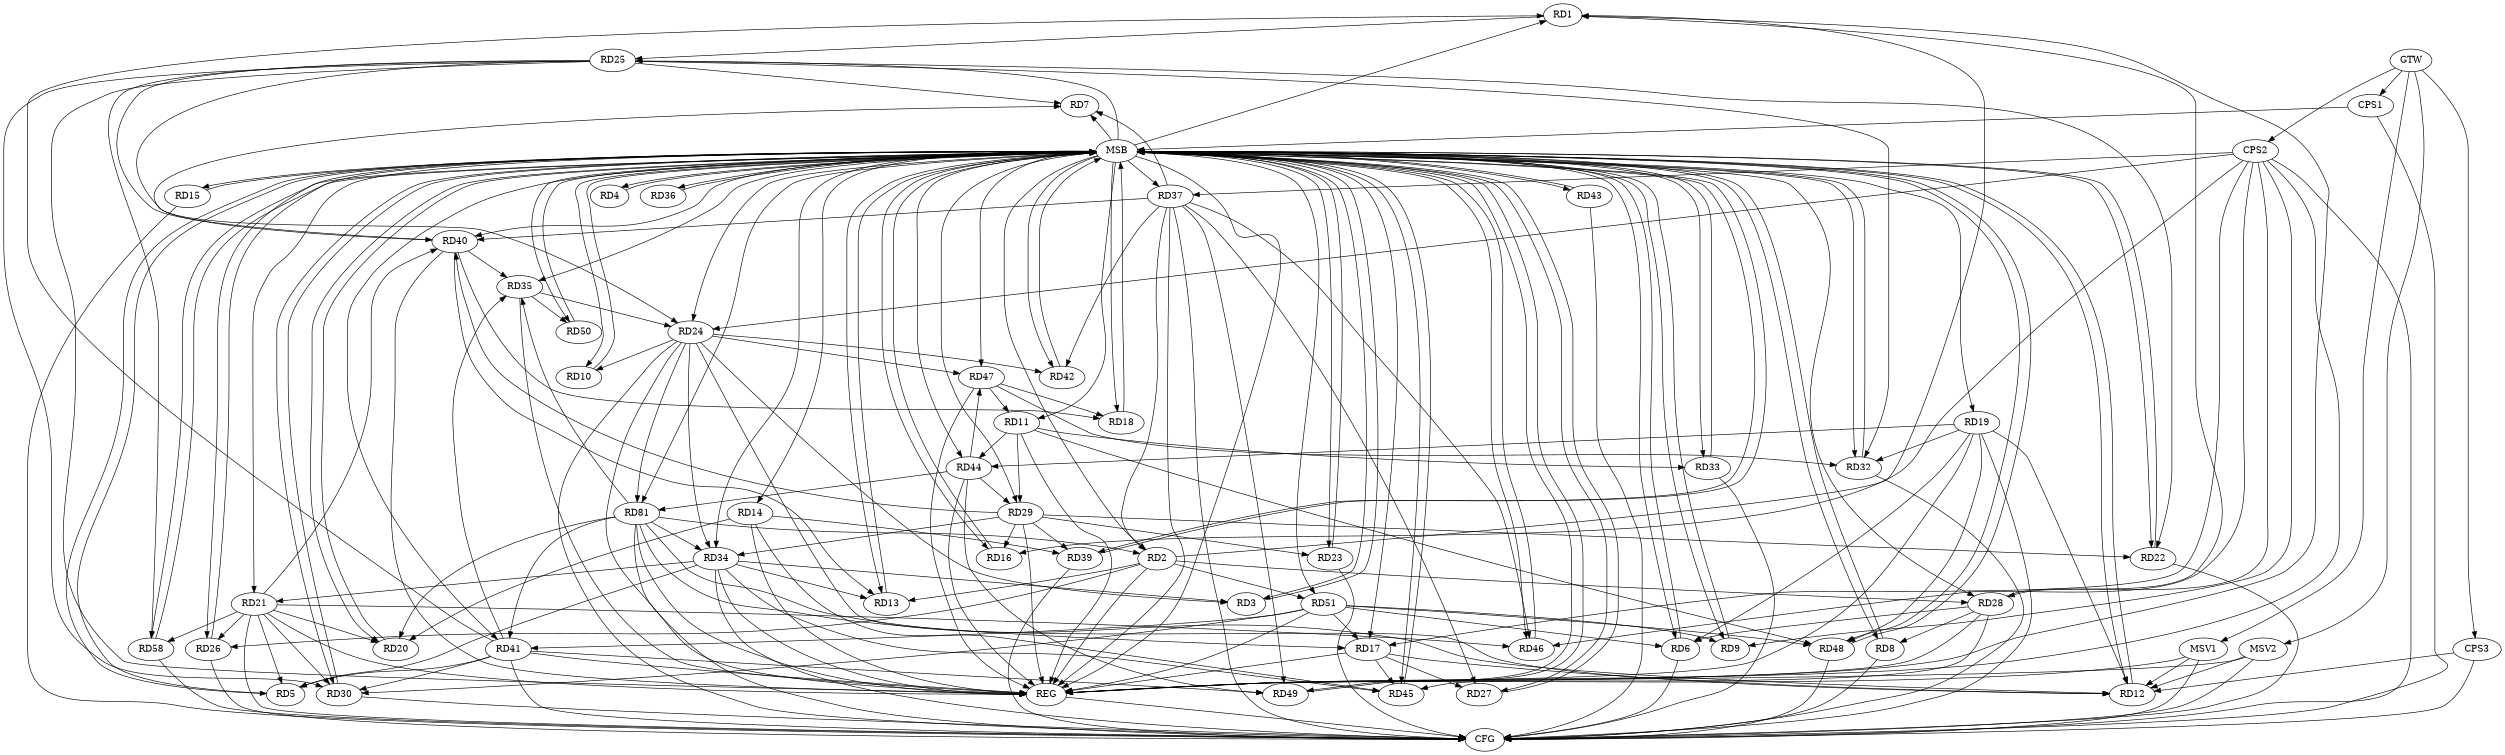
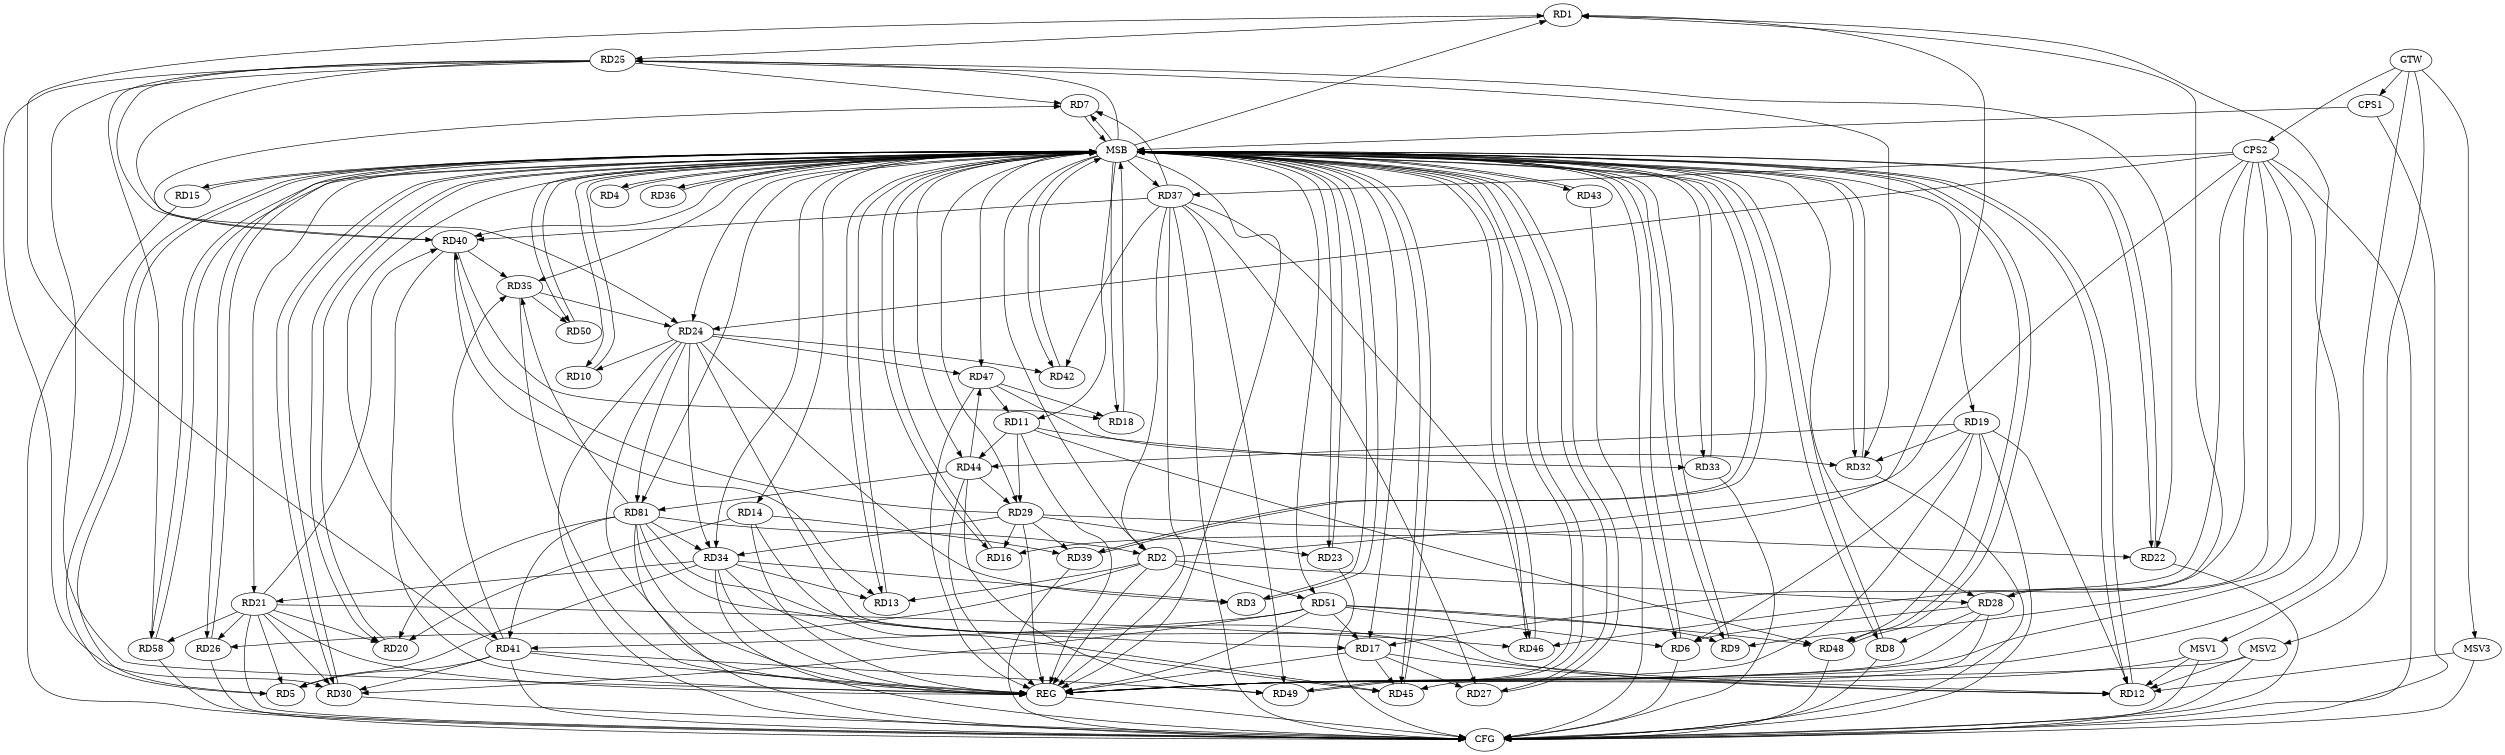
none -> (1093, 127)
(2477, 649) -> (2477, 649)
